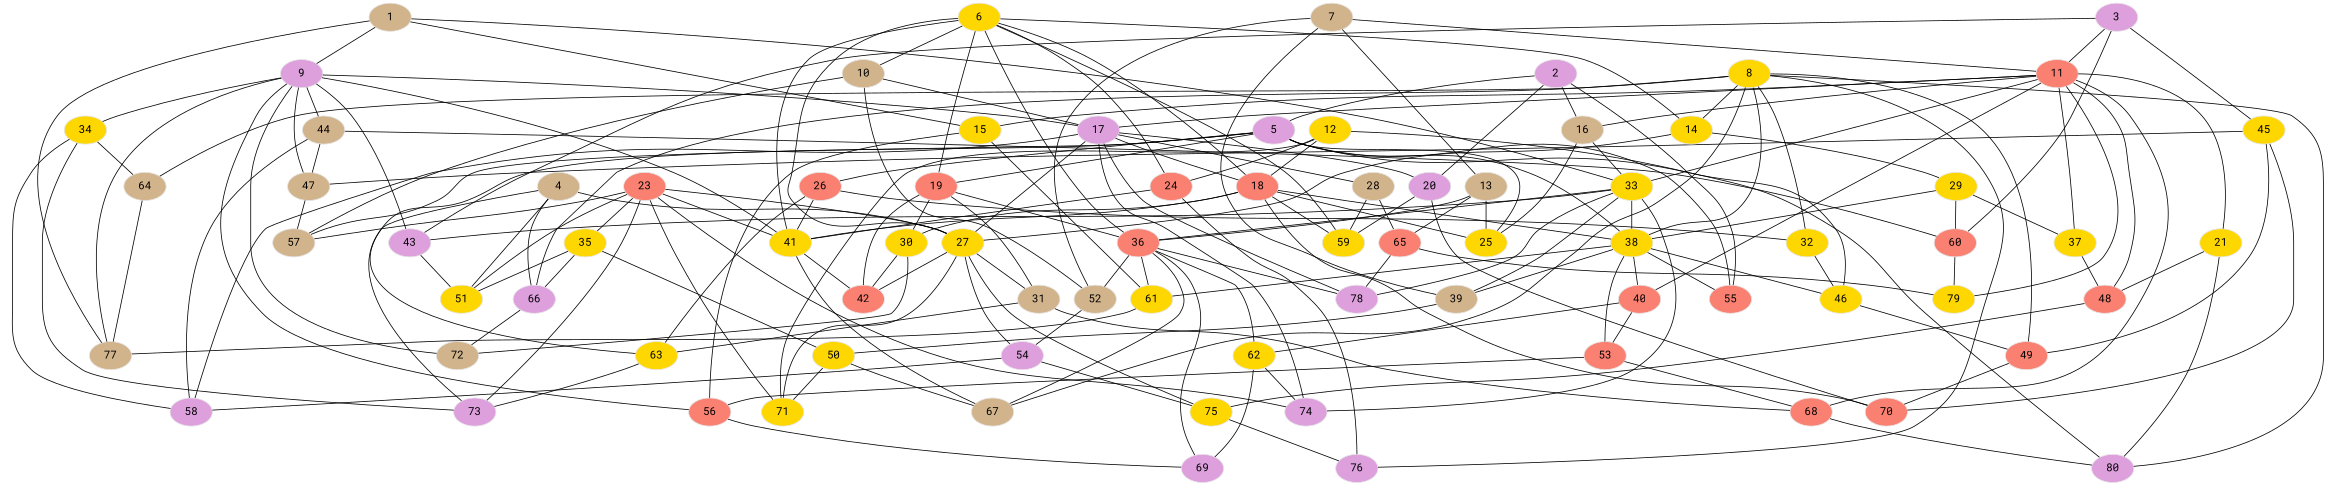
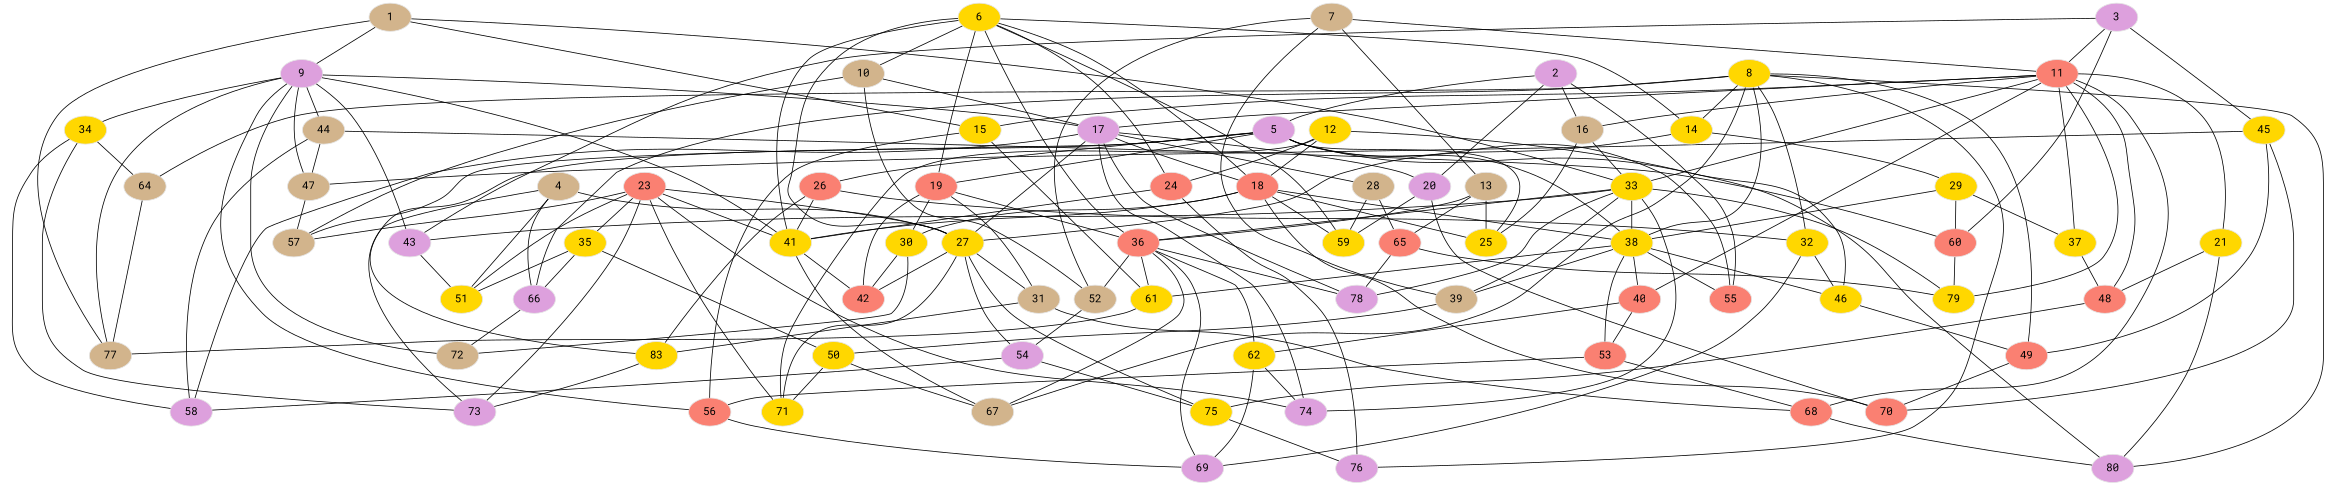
none -> (1811, 220)
(656, 356) -> (656, 356)
none -> (1535, 409)
